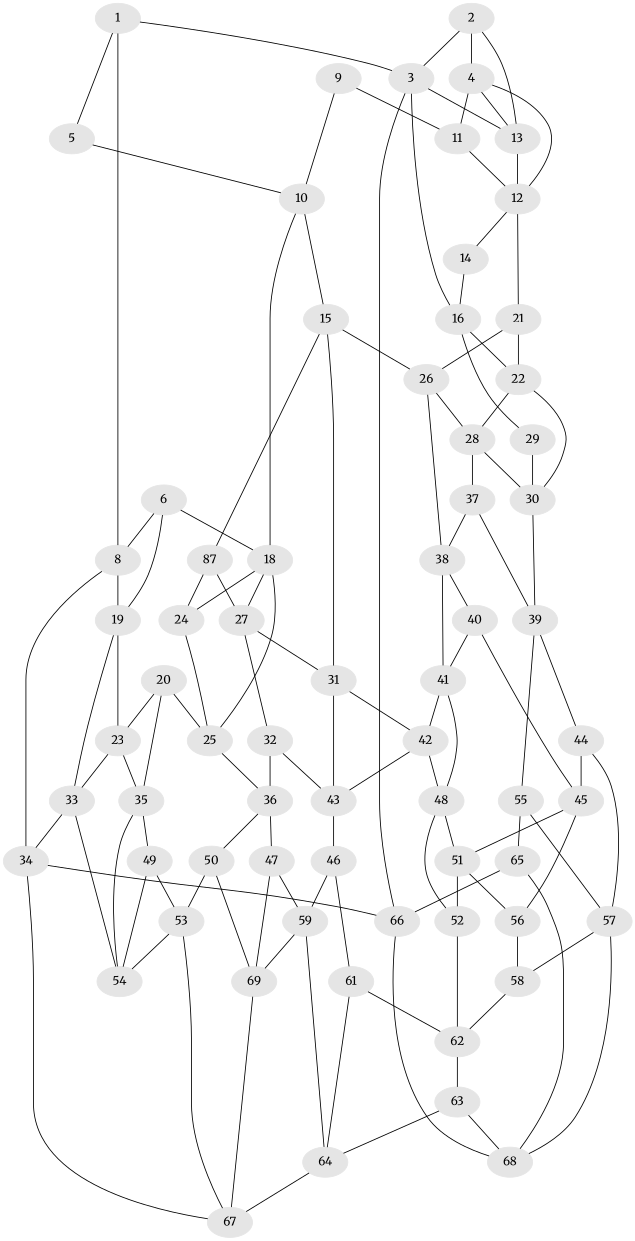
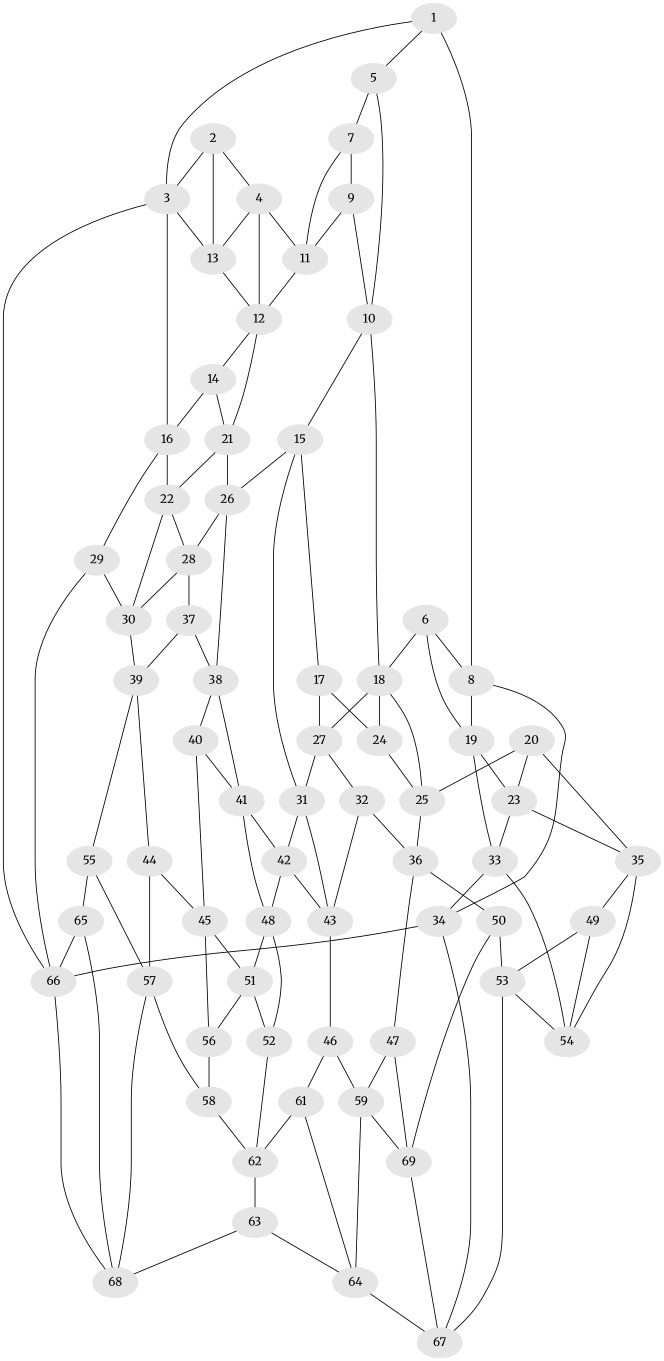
none -> (351, 139)
none -> (220, 410)
(210, 560) -> (319, 681)
none -> (35, 764)
